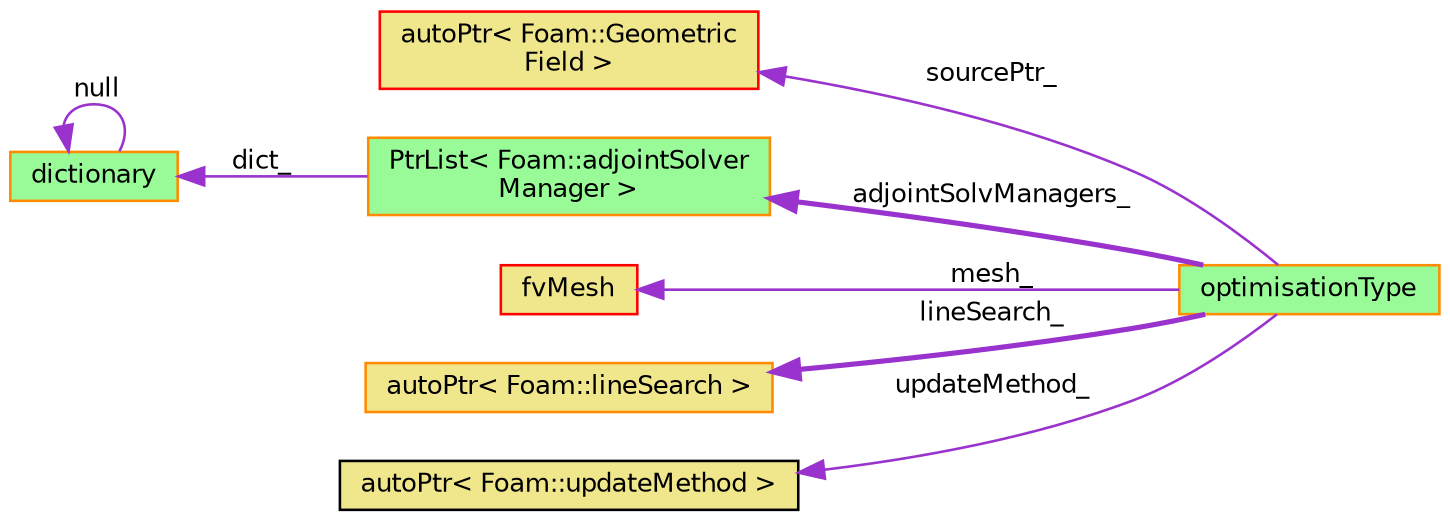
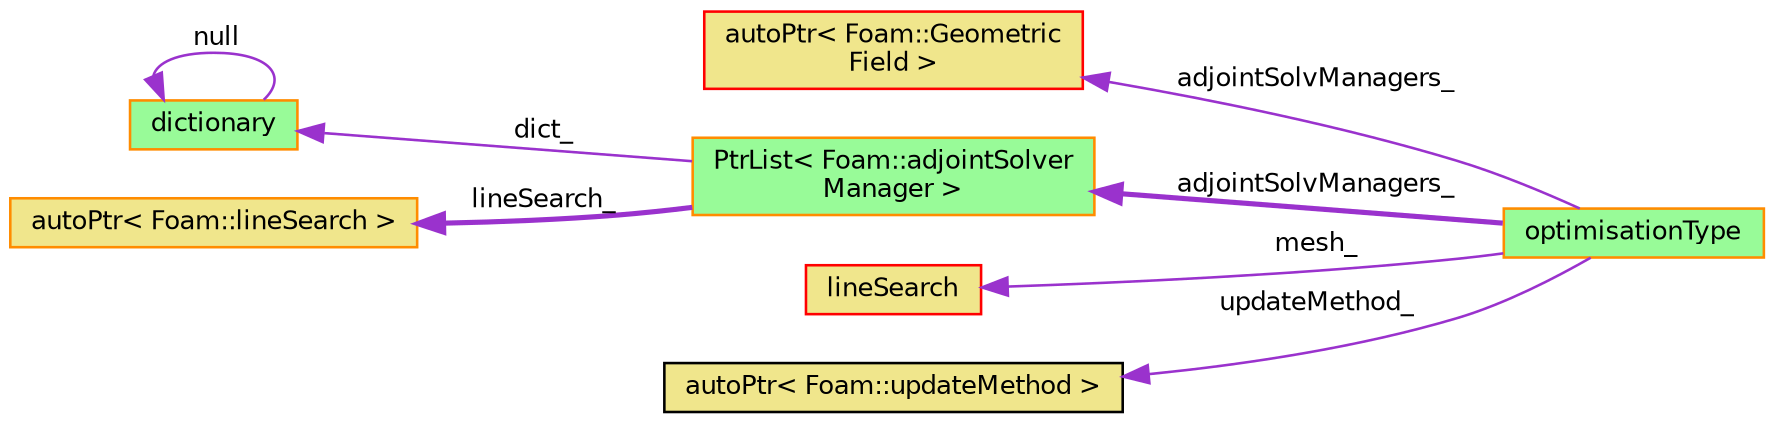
(989, 75) -> (1313, 80)
(569, 290) -> (894, 290)
(1003, 347) -> (568, 218)
